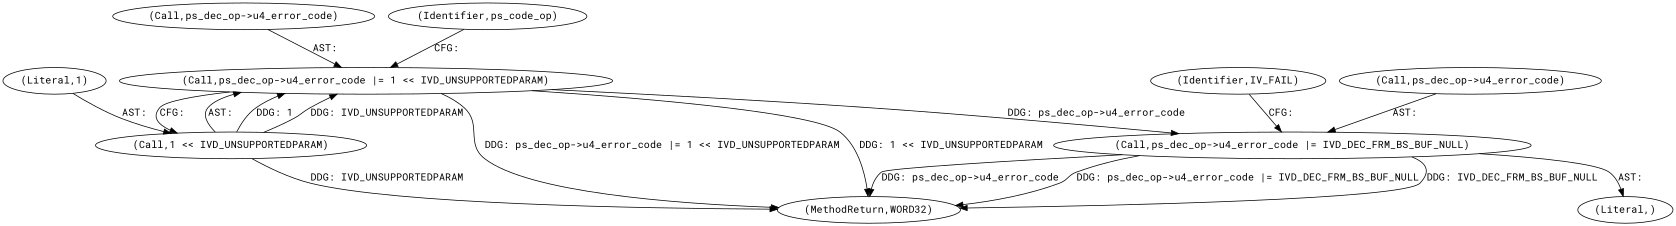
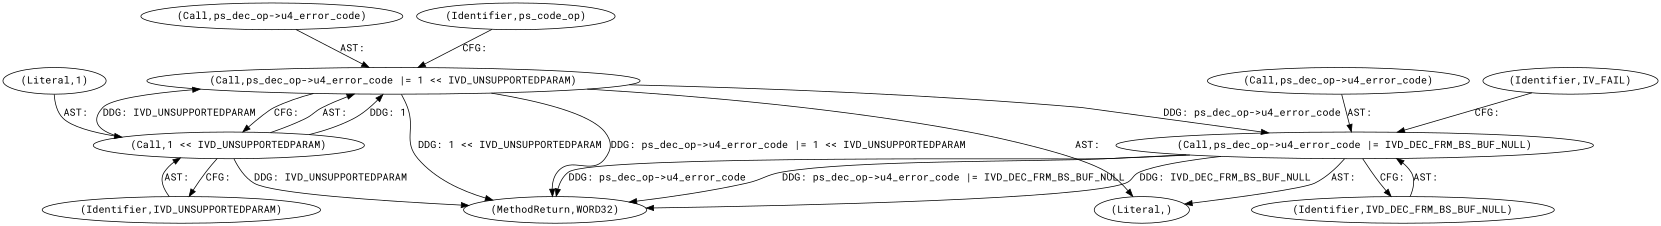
none -> (864, 115)
none -> (181, 210)
none -> (1403, 210)
